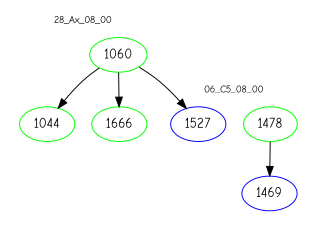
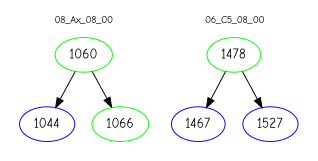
(83, 21) -> (84, 21)
(169, 90) -> (250, 85)
(47, 124) -> (47, 124)
(119, 124) -> (120, 124)
(270, 193) -> (198, 124)
